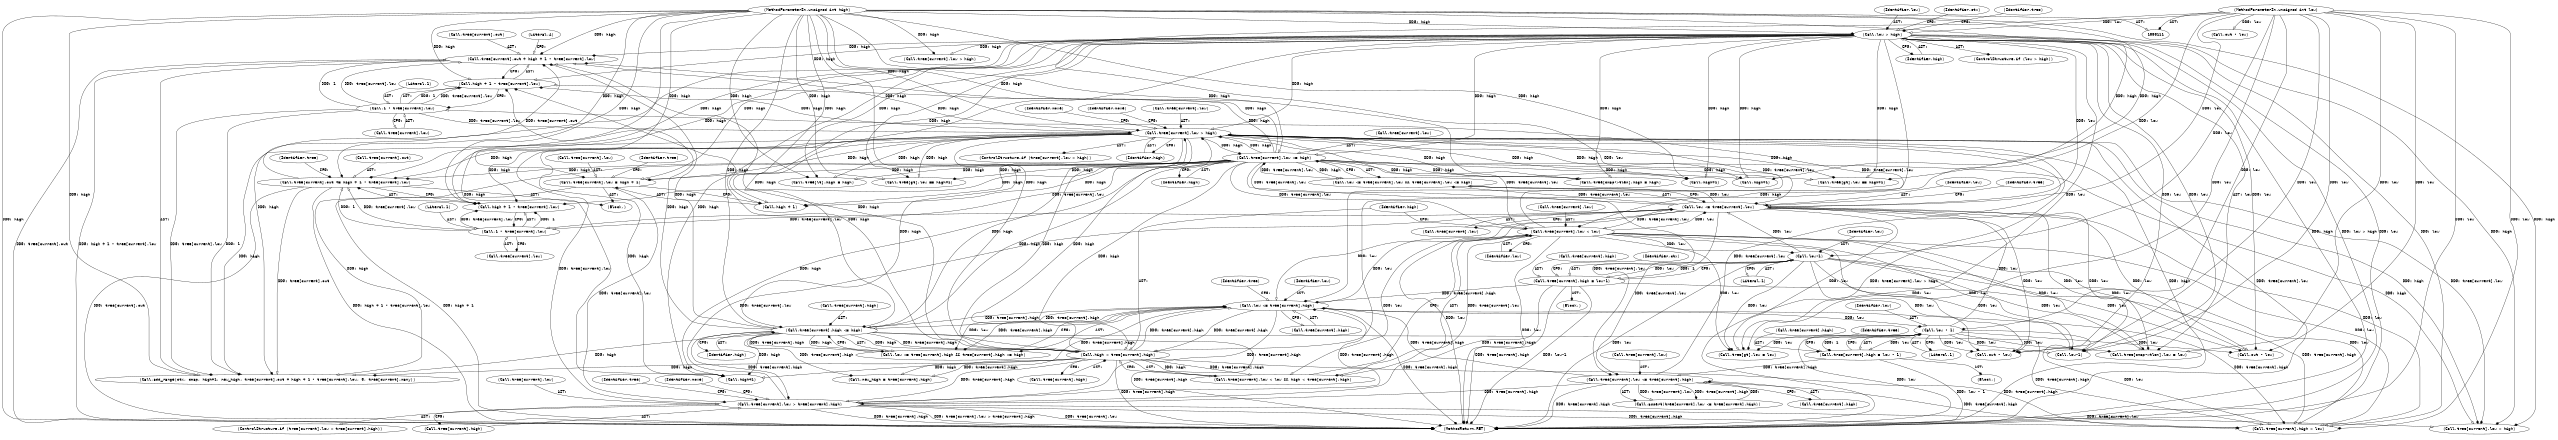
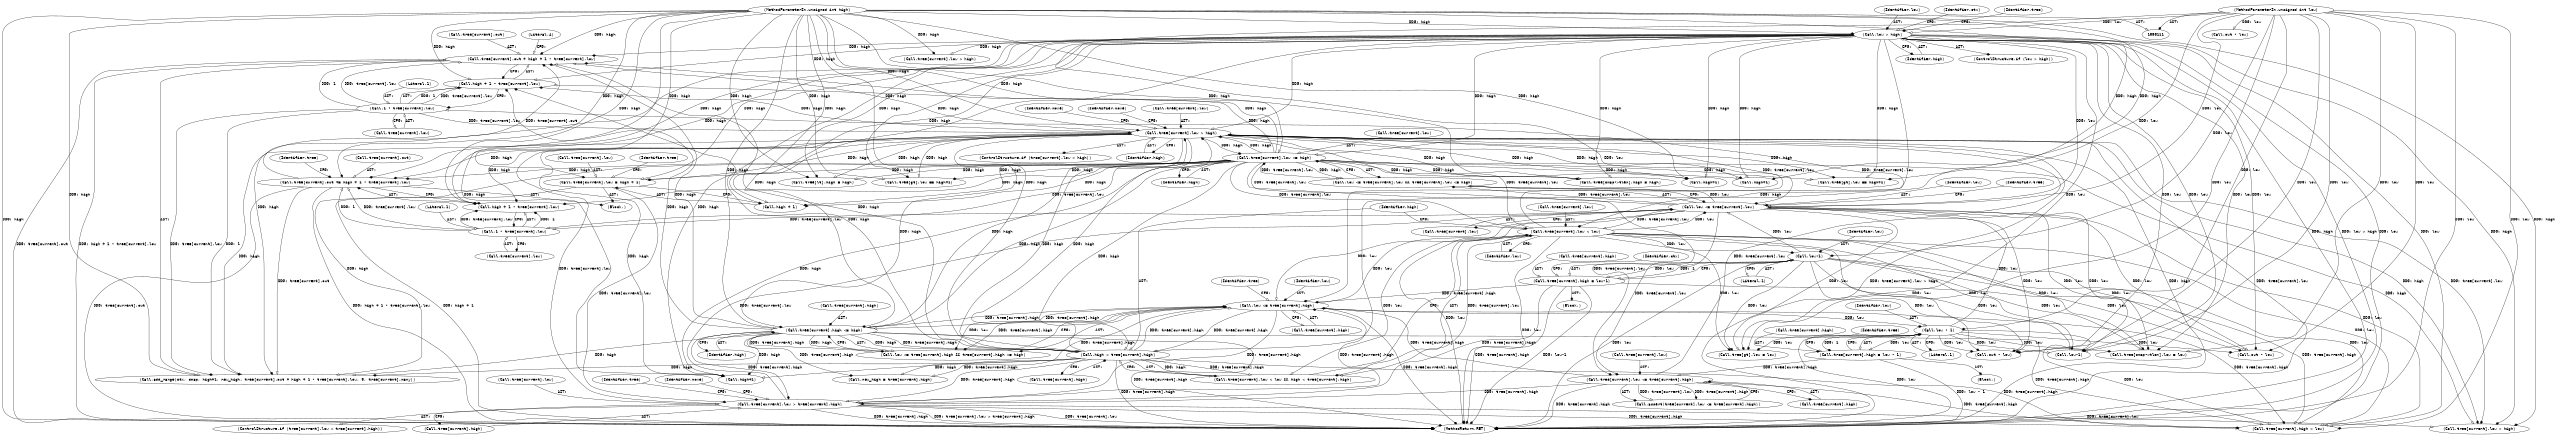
(2242, 195) -> (2242, 195)
(1756, 392) -> (1756, 392)
